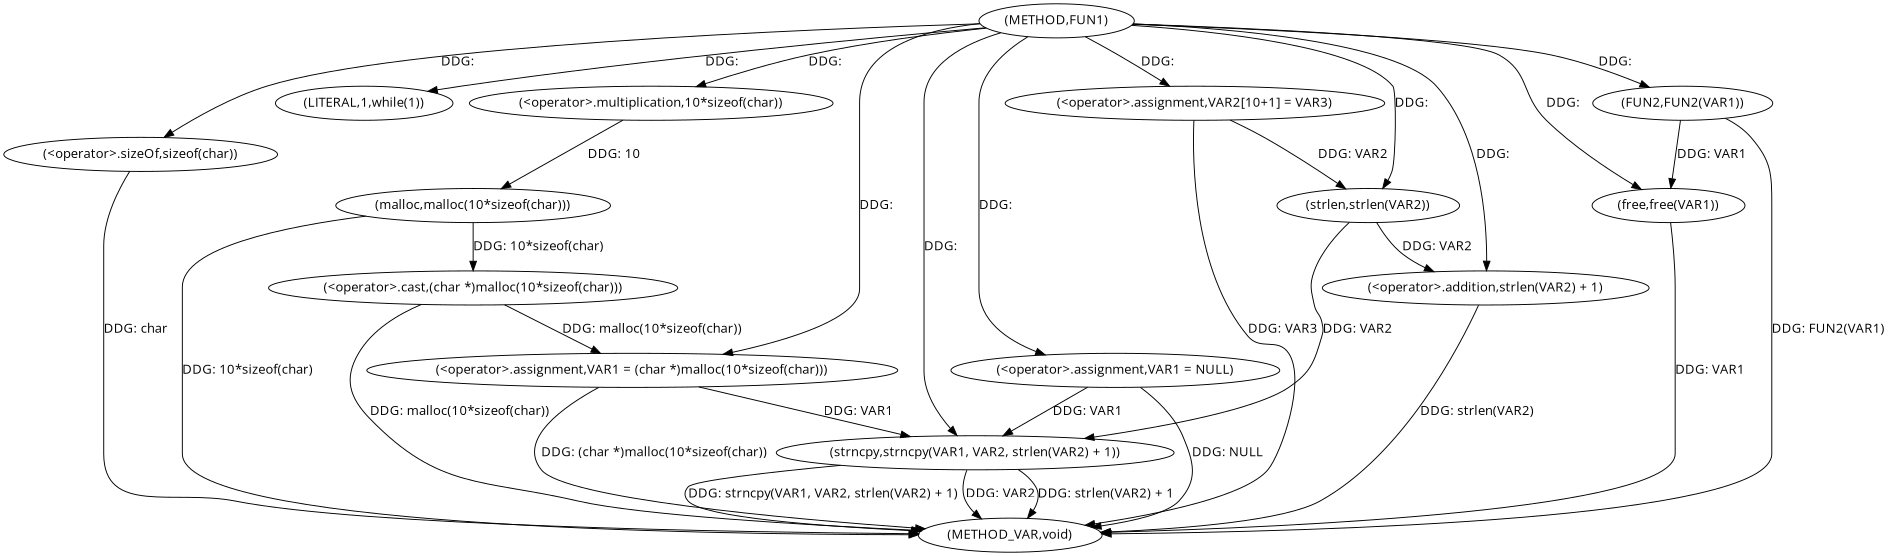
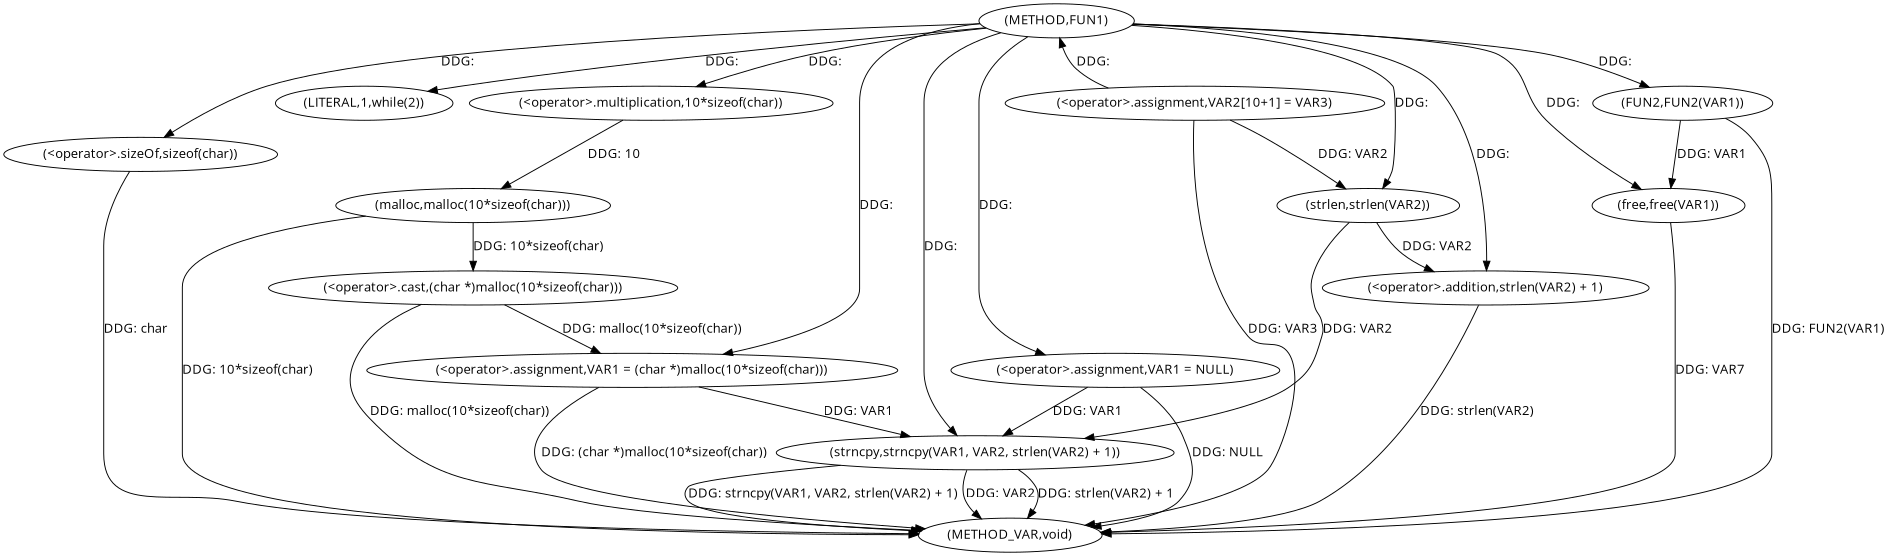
(1124, 58) -> (1081, 73)
(364, 103) -> (364, 103)
(1710, 370) -> (1710, 370)
